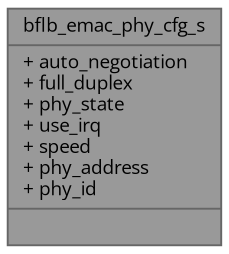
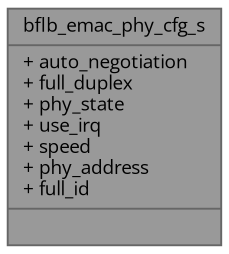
(61, 189) -> (57, 189)
